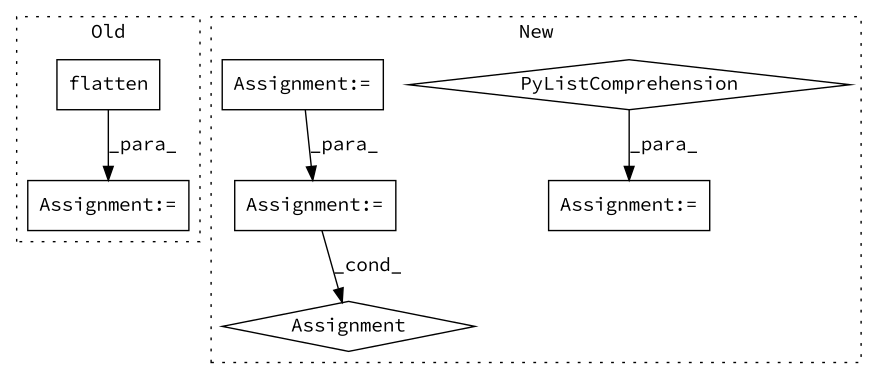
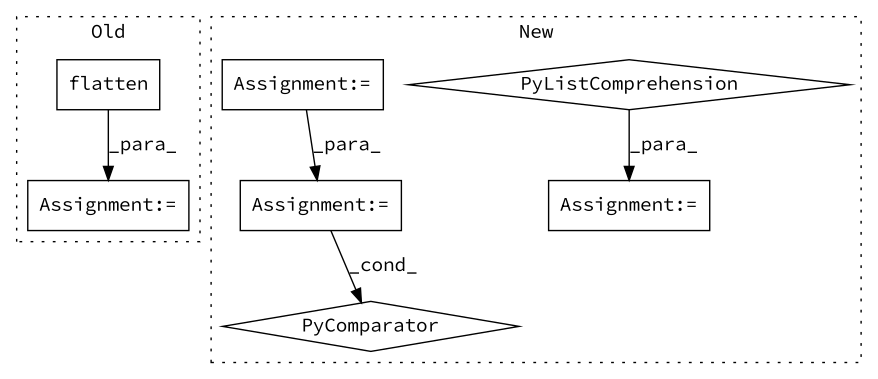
(349, 326) -> (371, 326)
